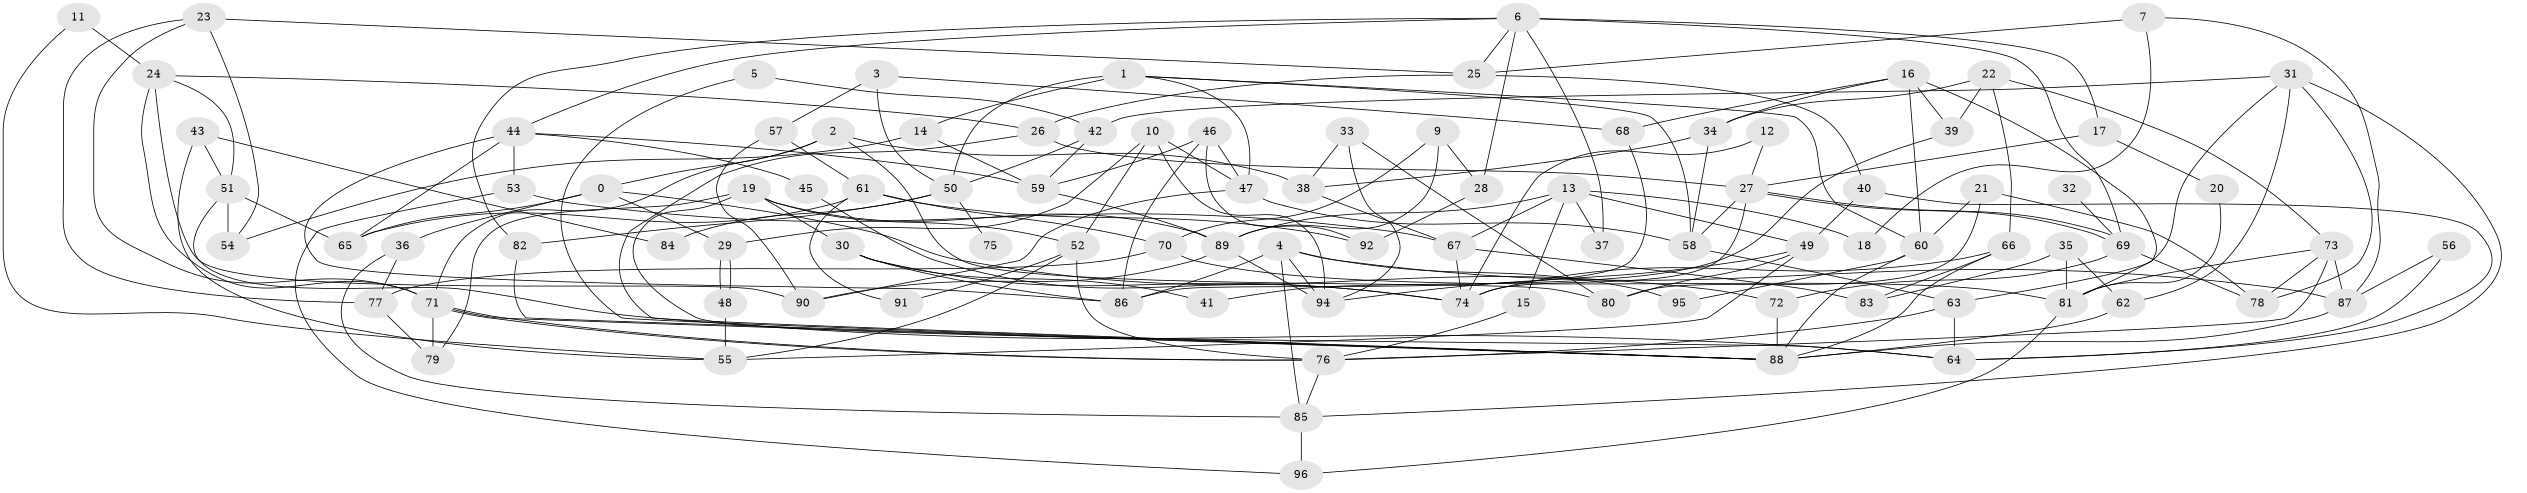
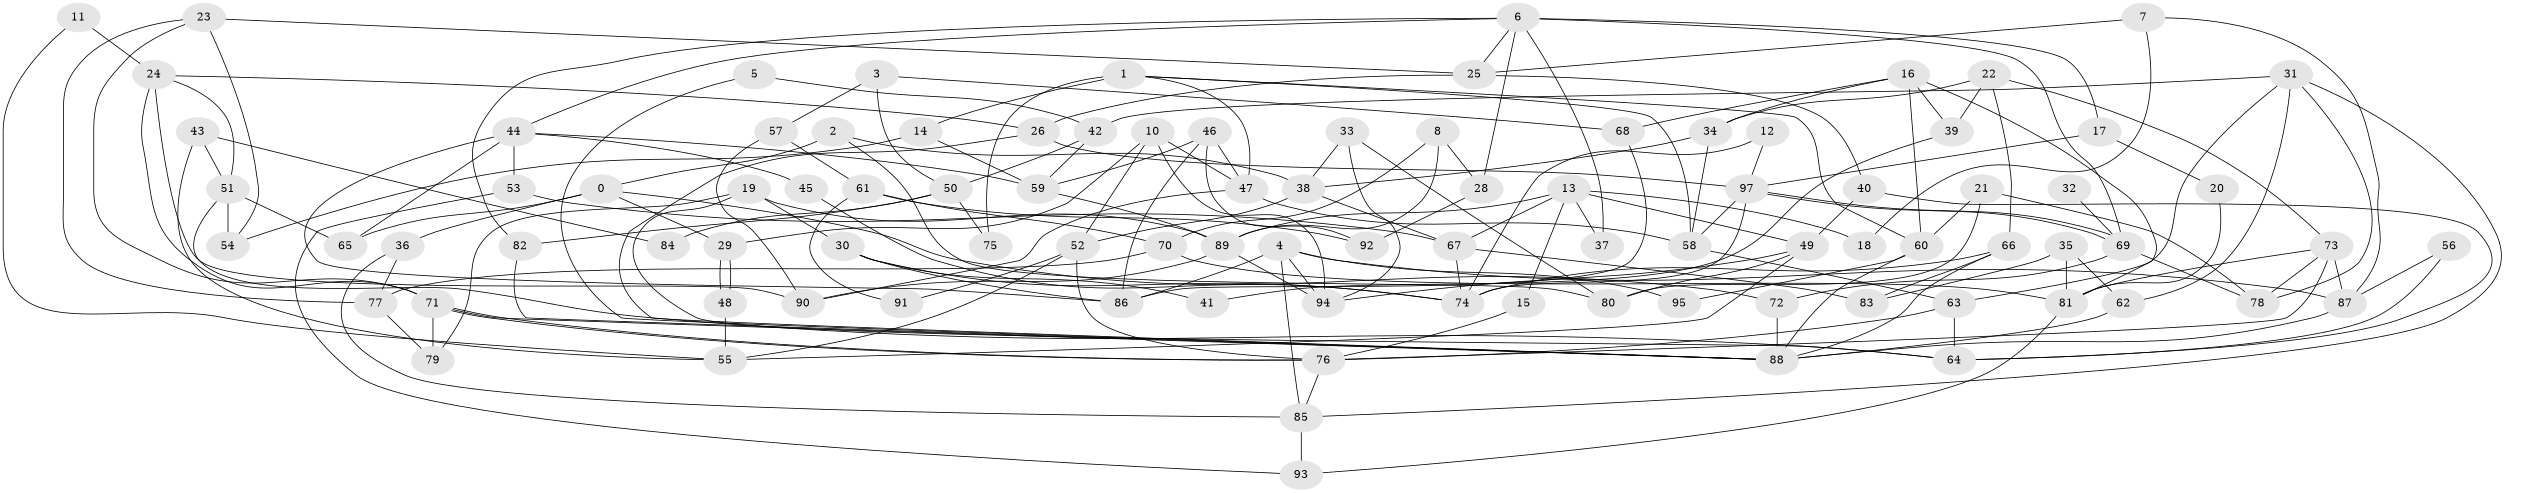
(989, 113) -> (1009, 119)
(1438, 132) -> (1438, 132)
(663, 189) -> none
(1747, 189) -> (1747, 189)
(605, 218) -> none
(911, 222) -> (1150, 229)
(1301, 475) -> (1301, 475)
